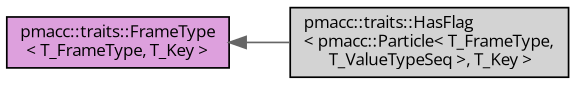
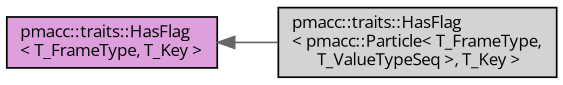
(118, 42) -> (112, 42)
